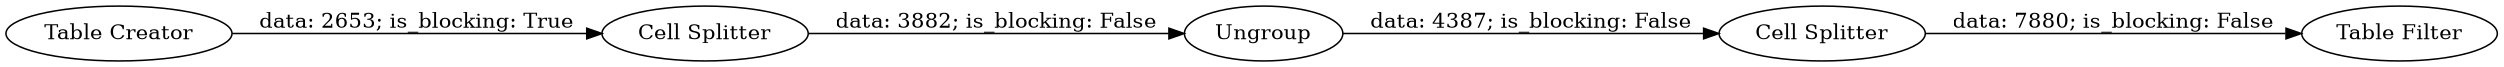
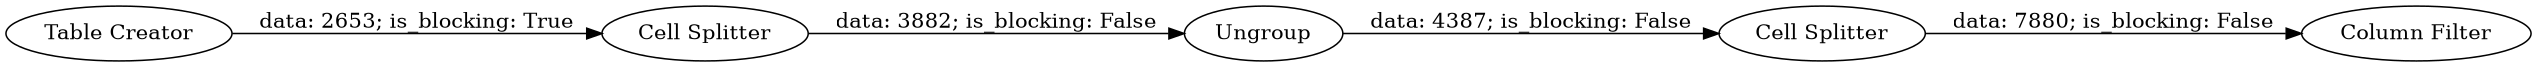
(2400, 34) -> (2416, 34)
